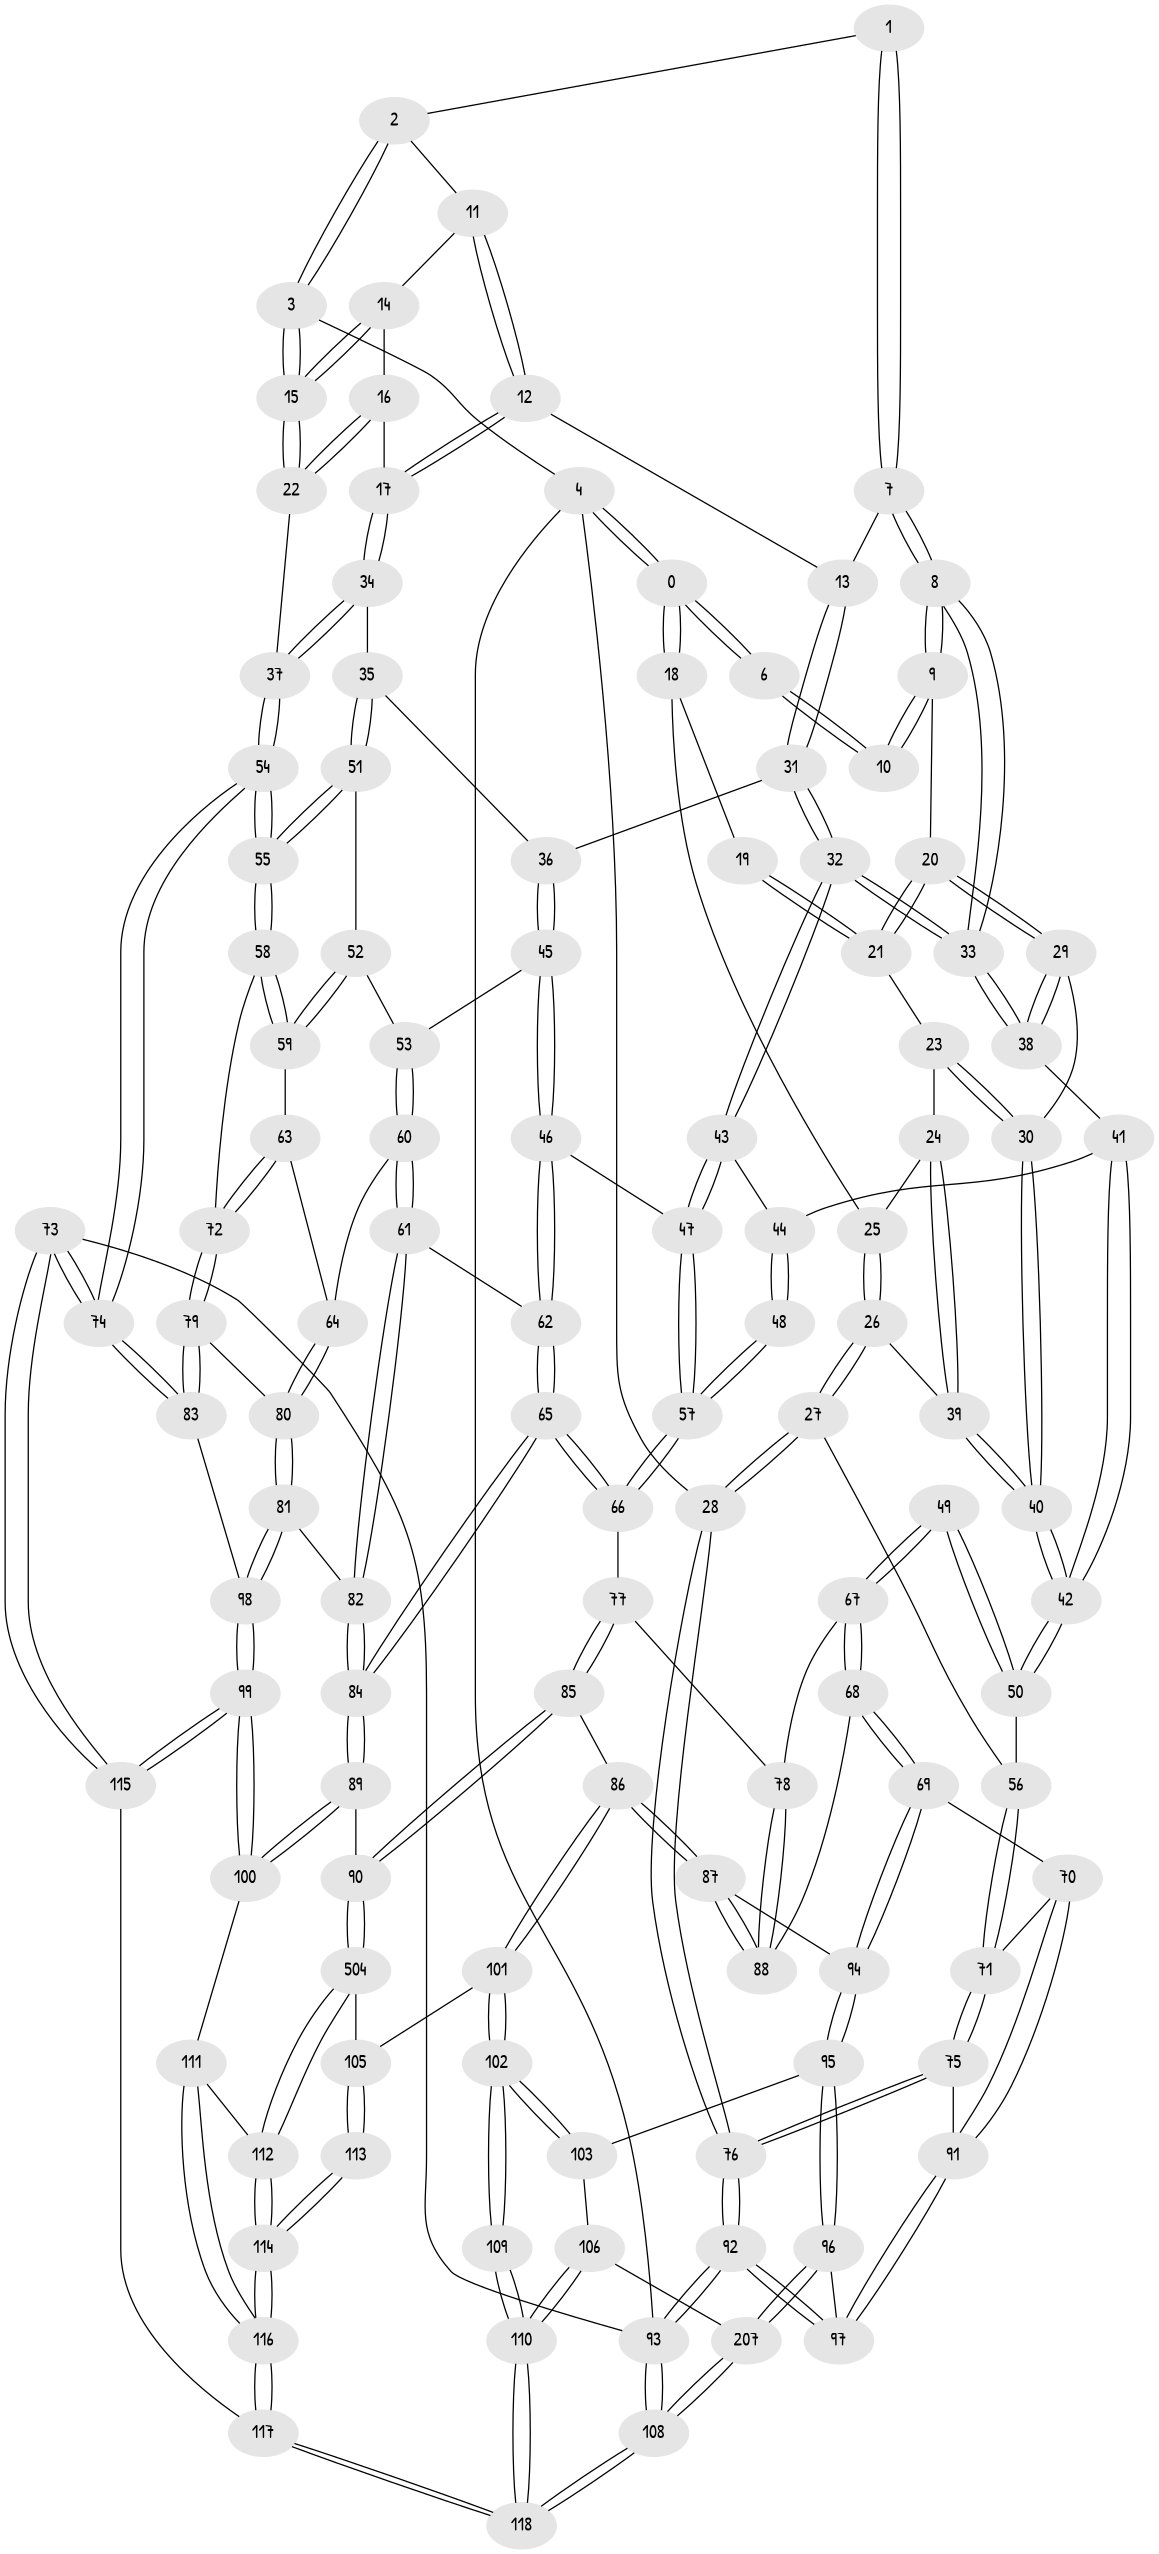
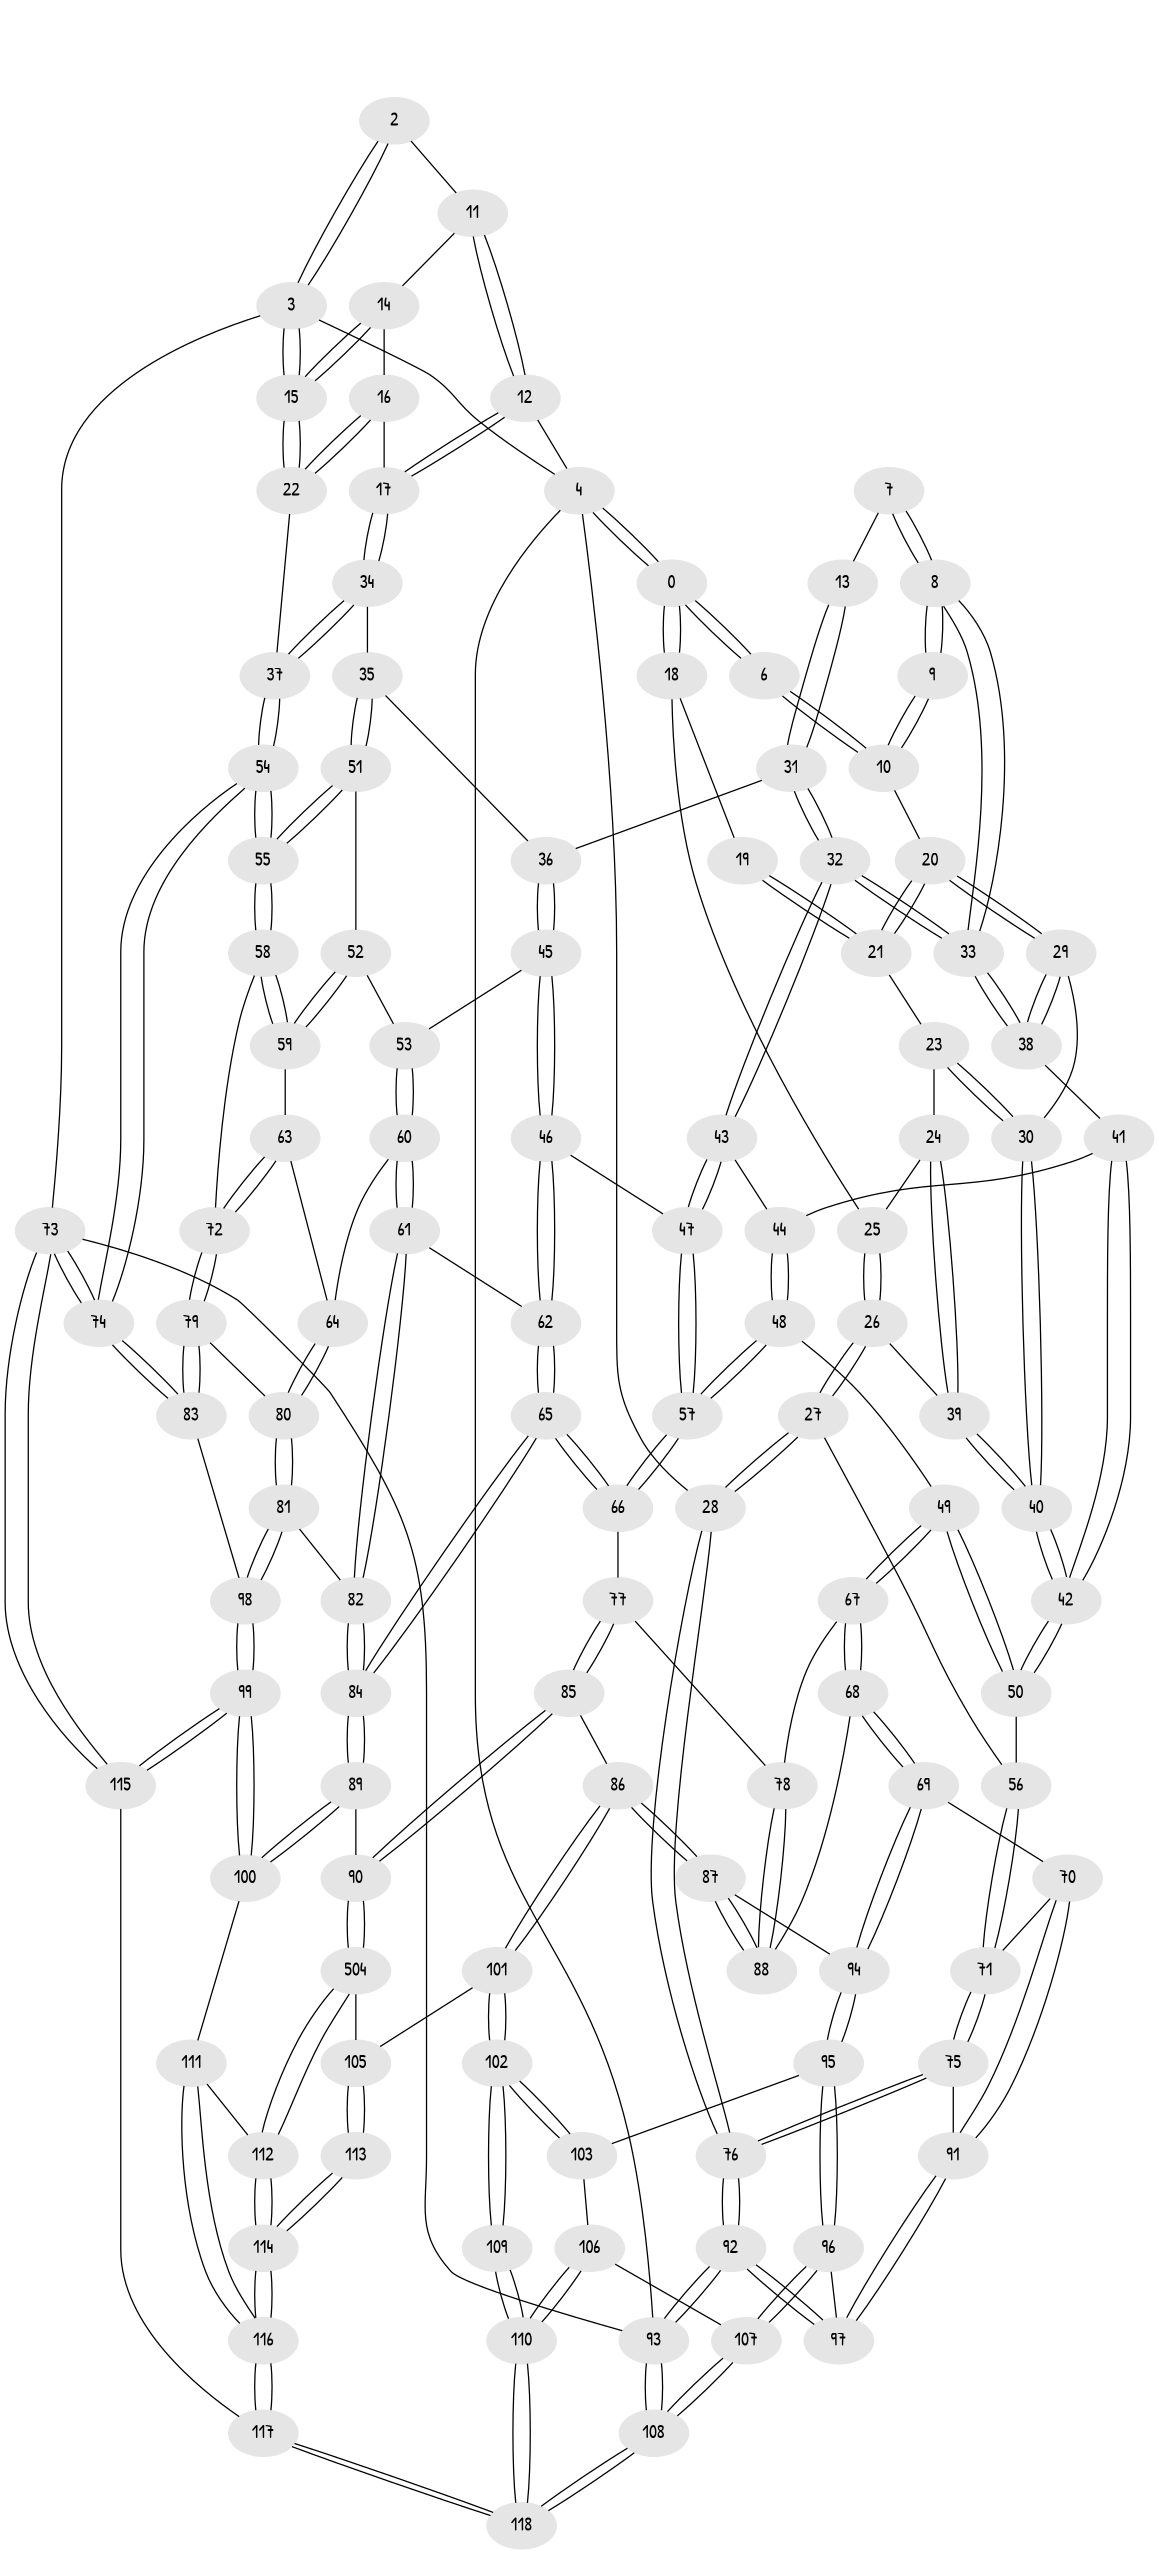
(889, 28) -> none
(684, 491) -> (552, 444)
none -> (62, 708)
(931, 768) -> (907, 815)
none -> (873, 1408)
(746, 2341) -> (746, 2341)
